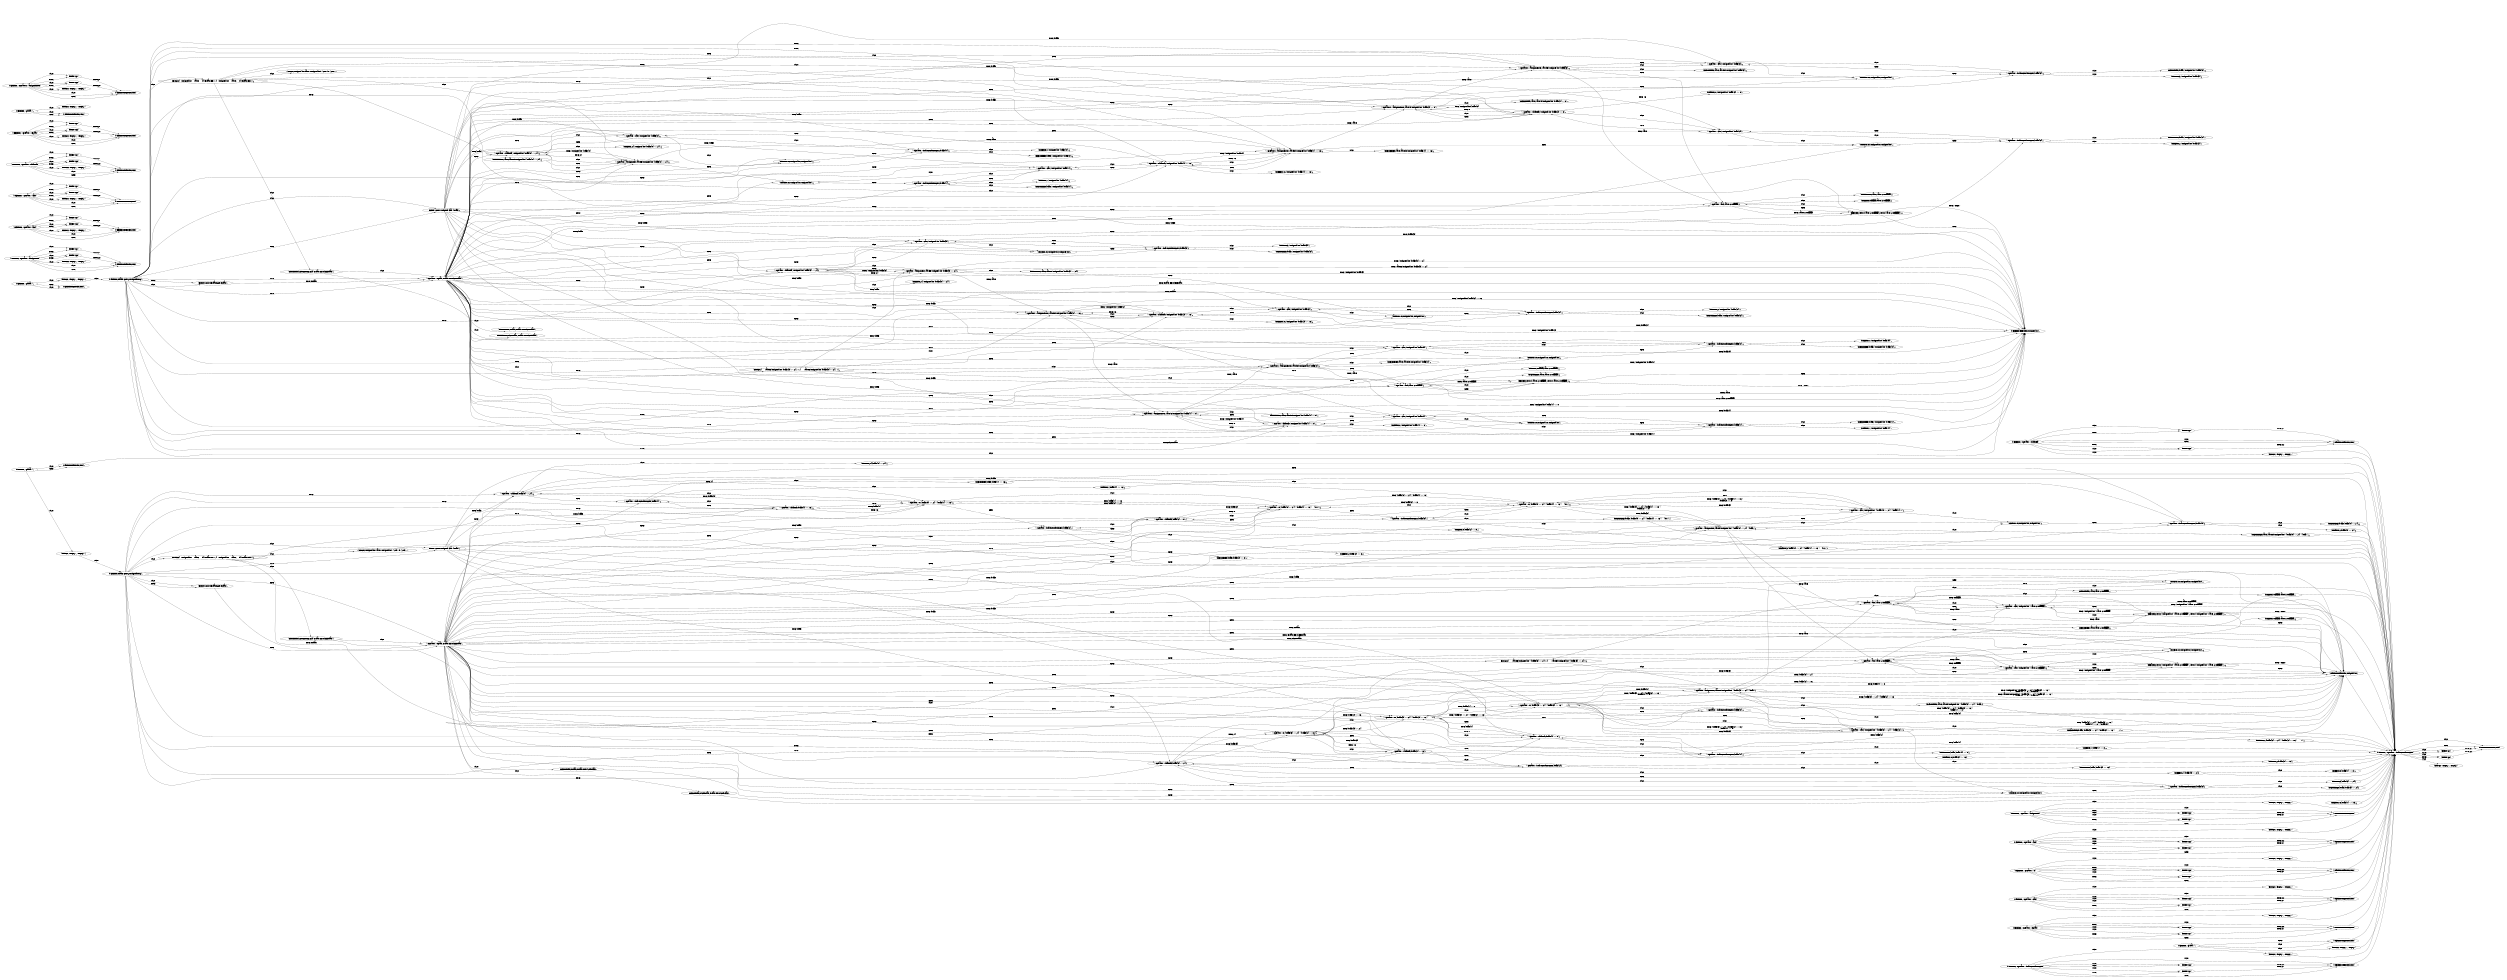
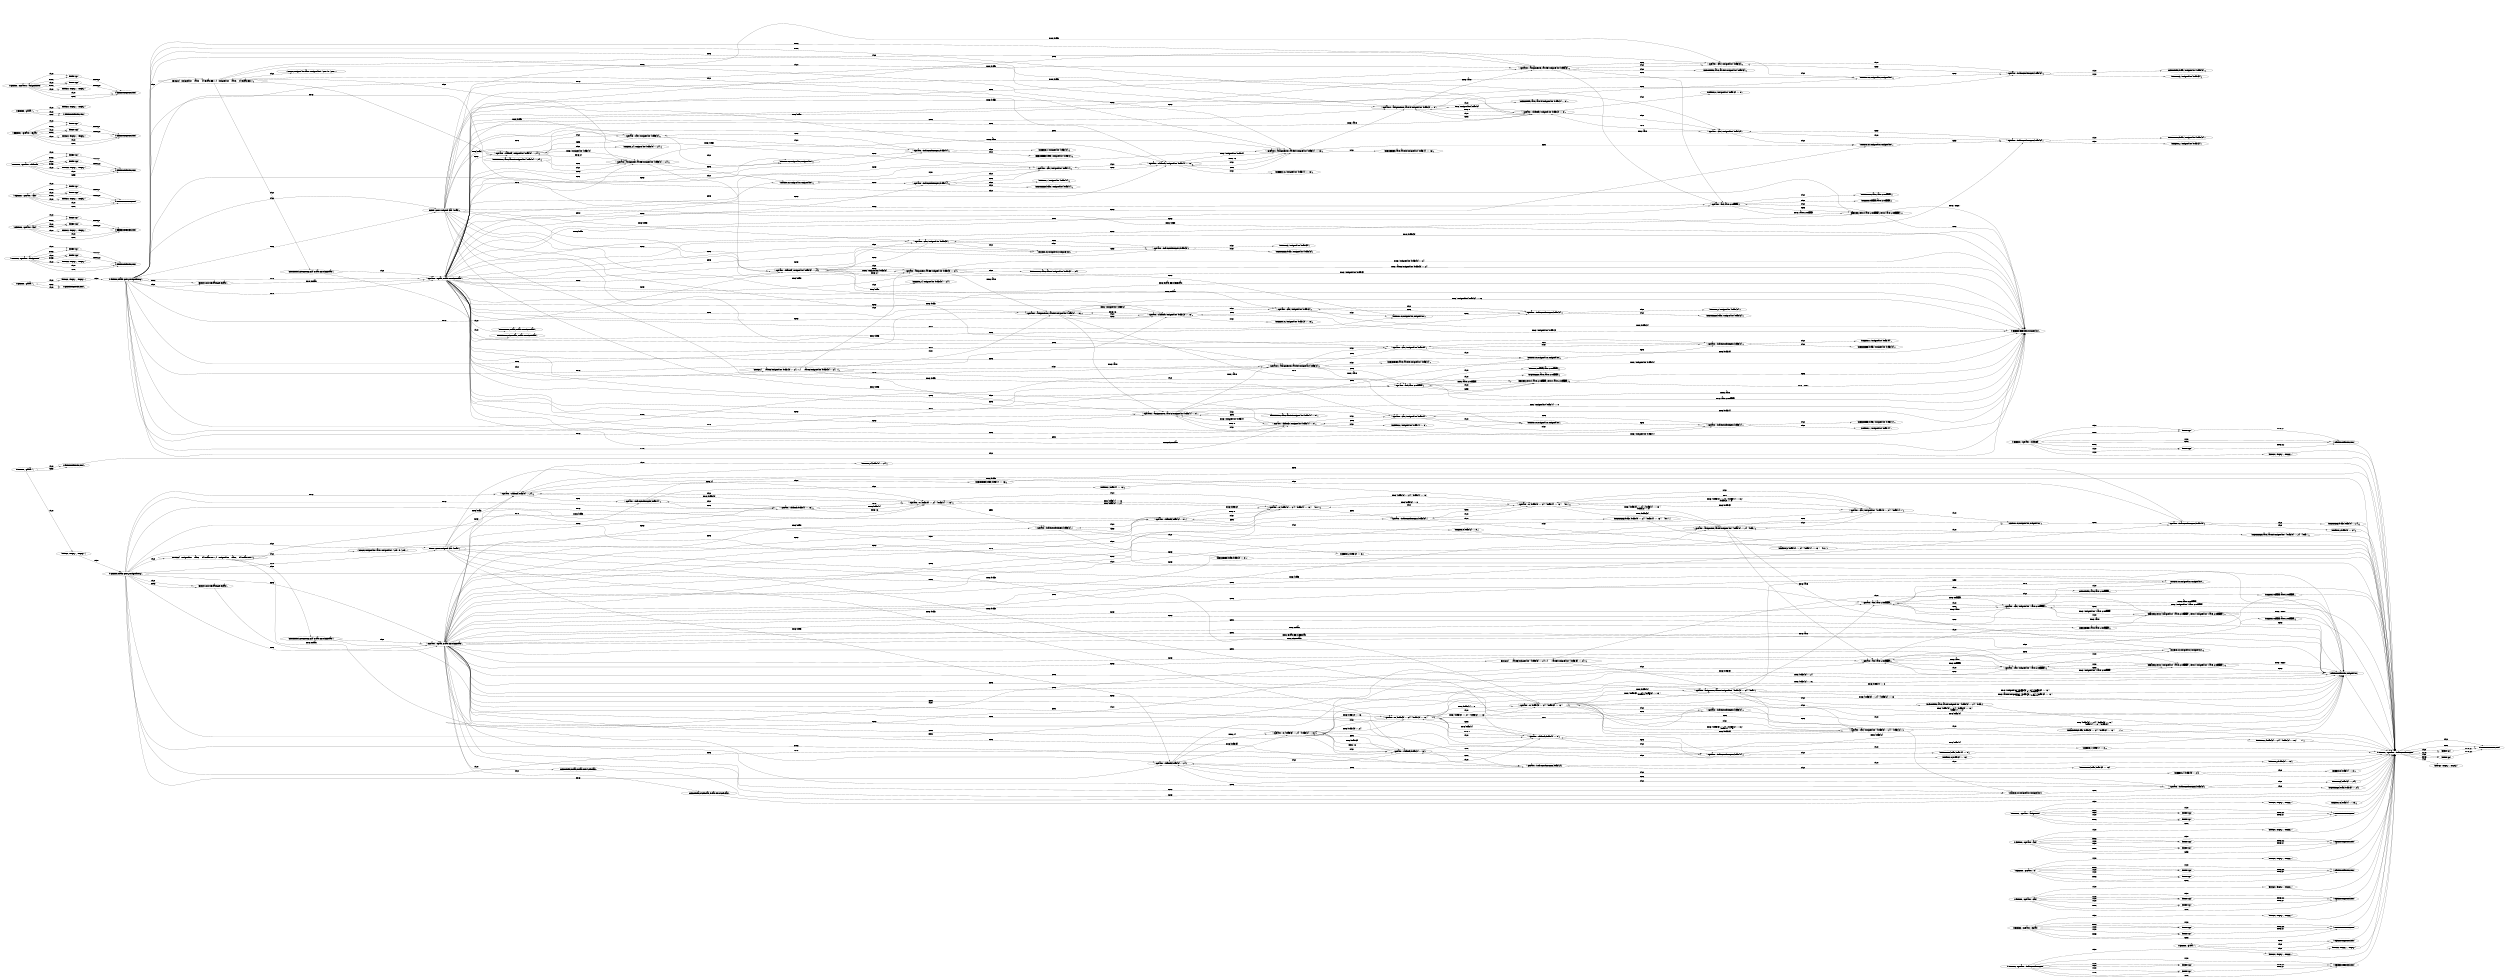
(1642, 97) -> (1642, 97)
(575, 162) -> (736, 193)
